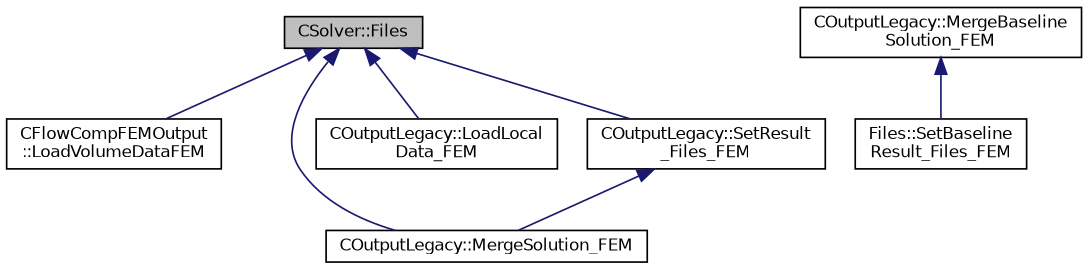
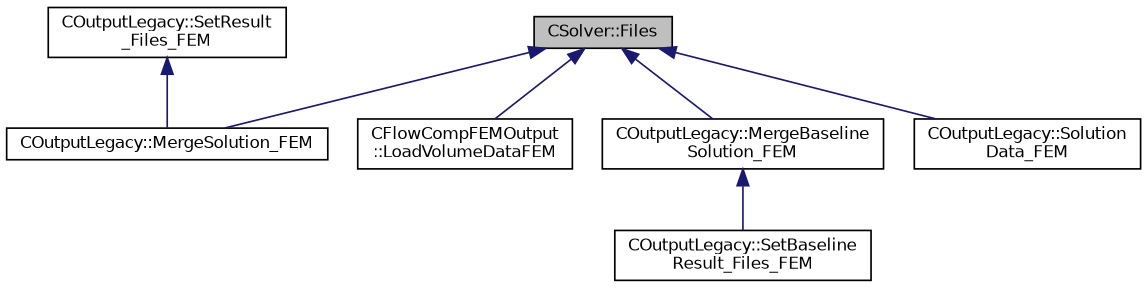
(523, 86) -> (674, 89)
(437, 144) -> (1027, 144)
(941, 144) -> (743, 255)
